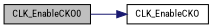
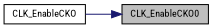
(104, 14) -> (98, 14)
